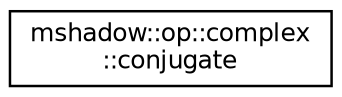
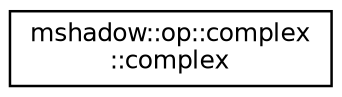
(171, 49) -> (171, 49)
